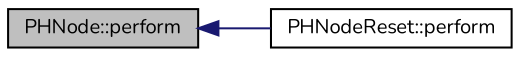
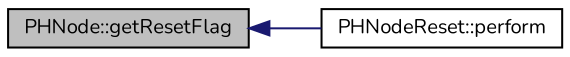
(103, 28) -> (128, 28)
